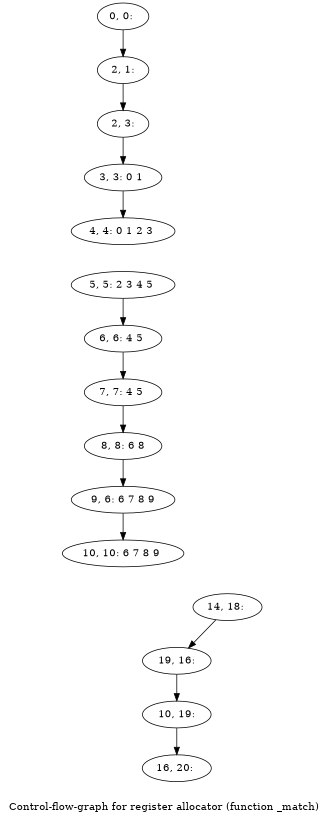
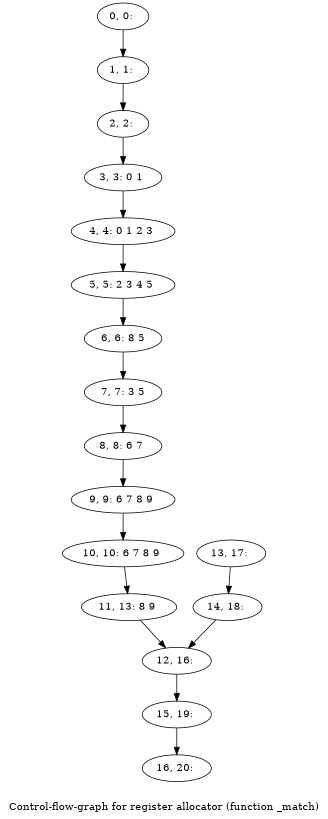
(123, 70) -> (123, 70)
(123, 124) -> (123, 124)
none -> (123, 254)
(123, 339) -> (123, 339)
(123, 392) -> (123, 392)
(123, 446) -> (123, 446)
(123, 500) -> (123, 500)
none -> (231, 553)
none -> (129, 607)
(177, 661) -> (177, 661)
(177, 715) -> (177, 715)
